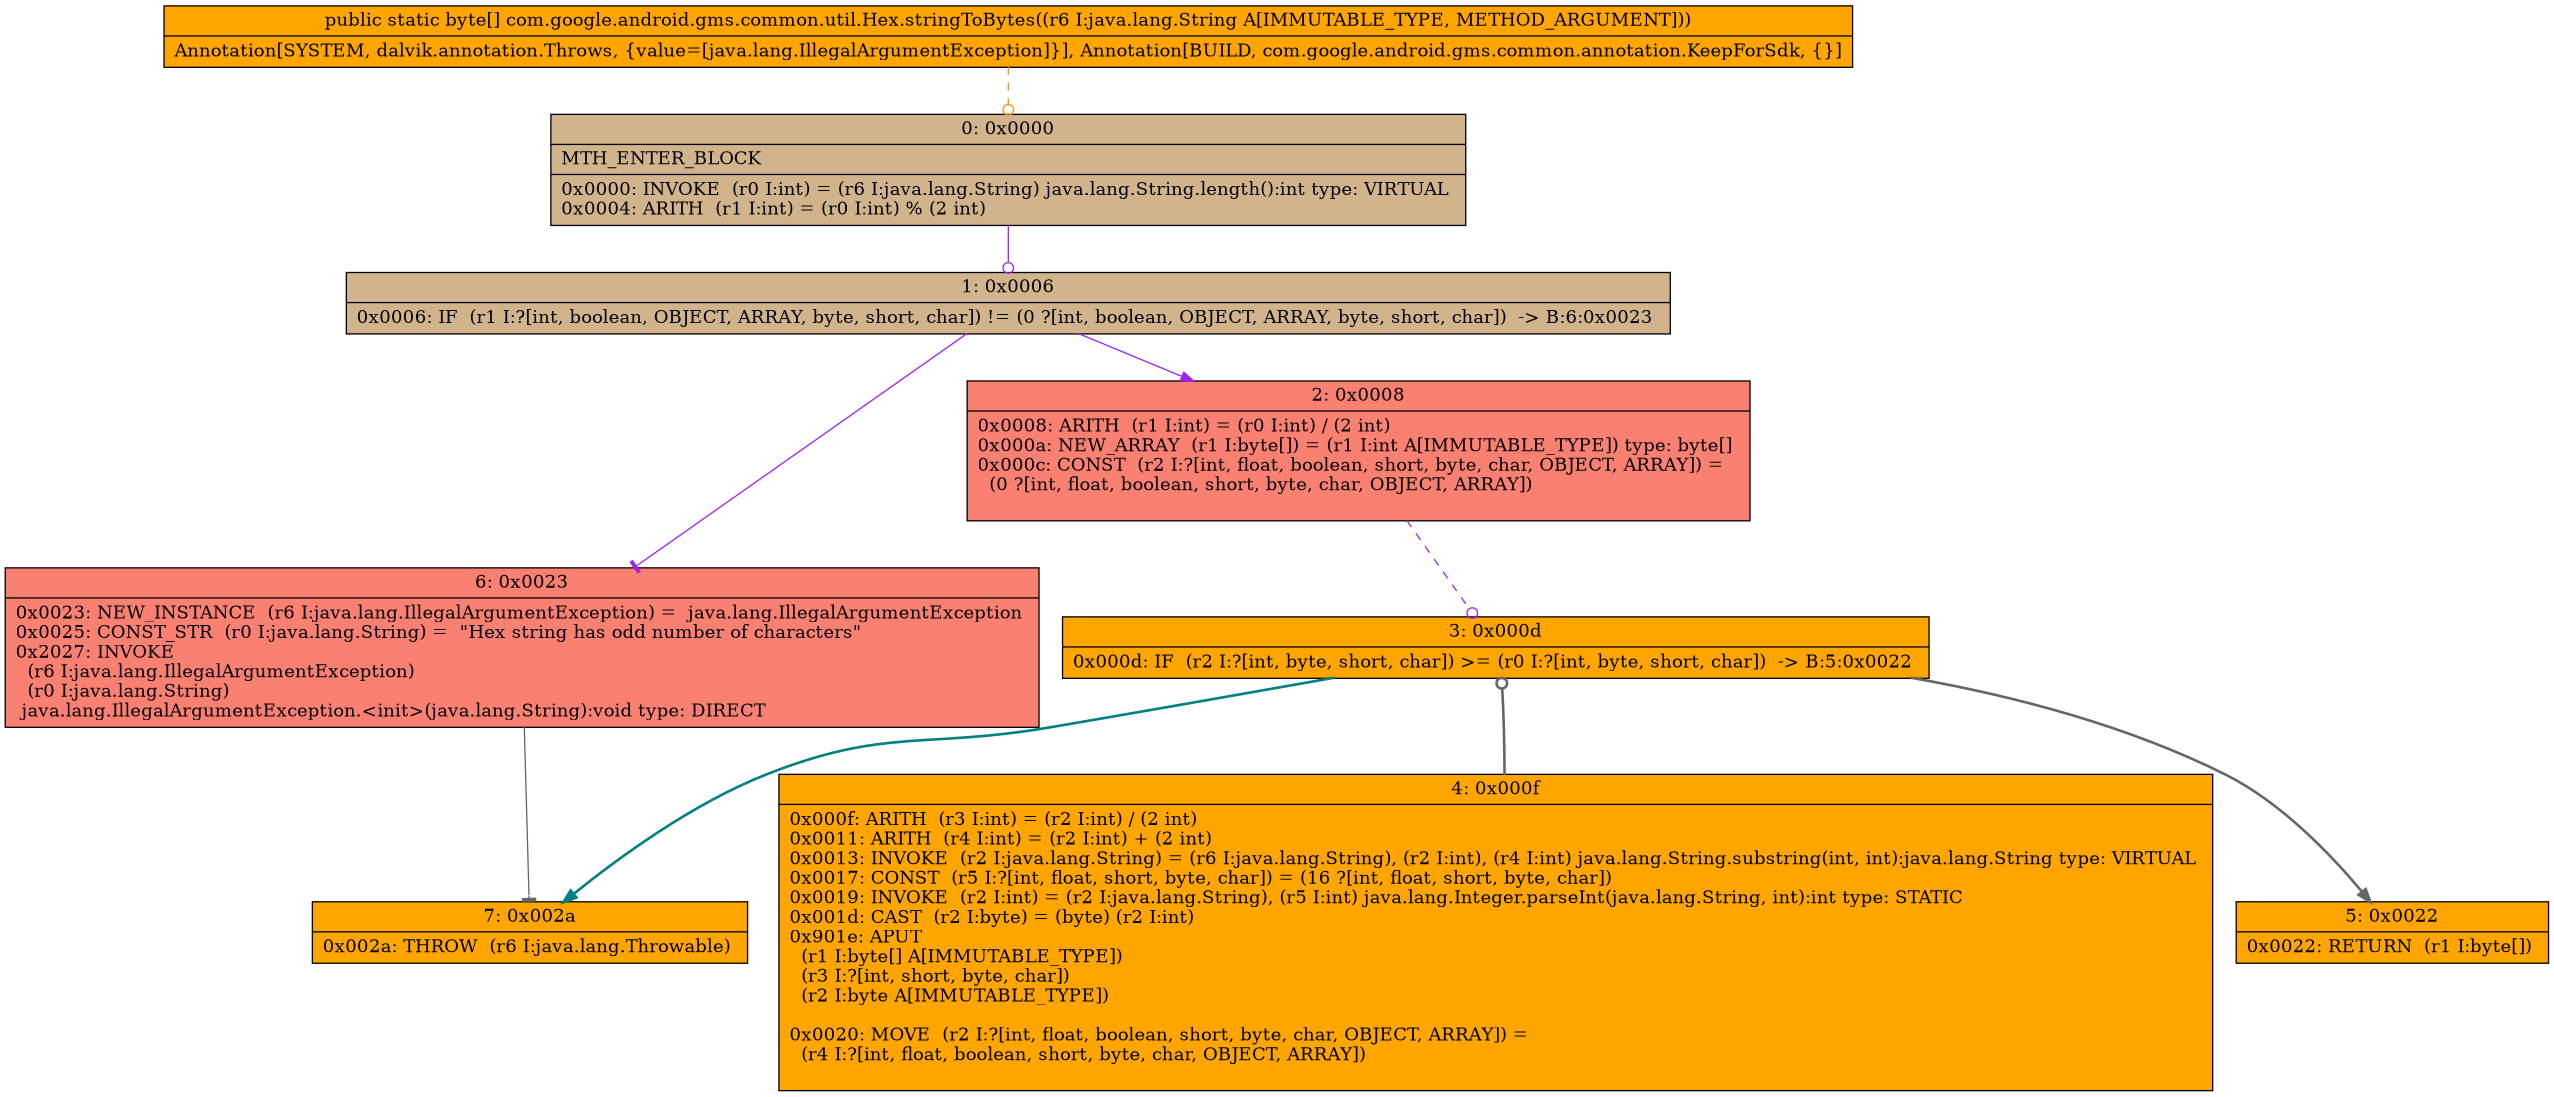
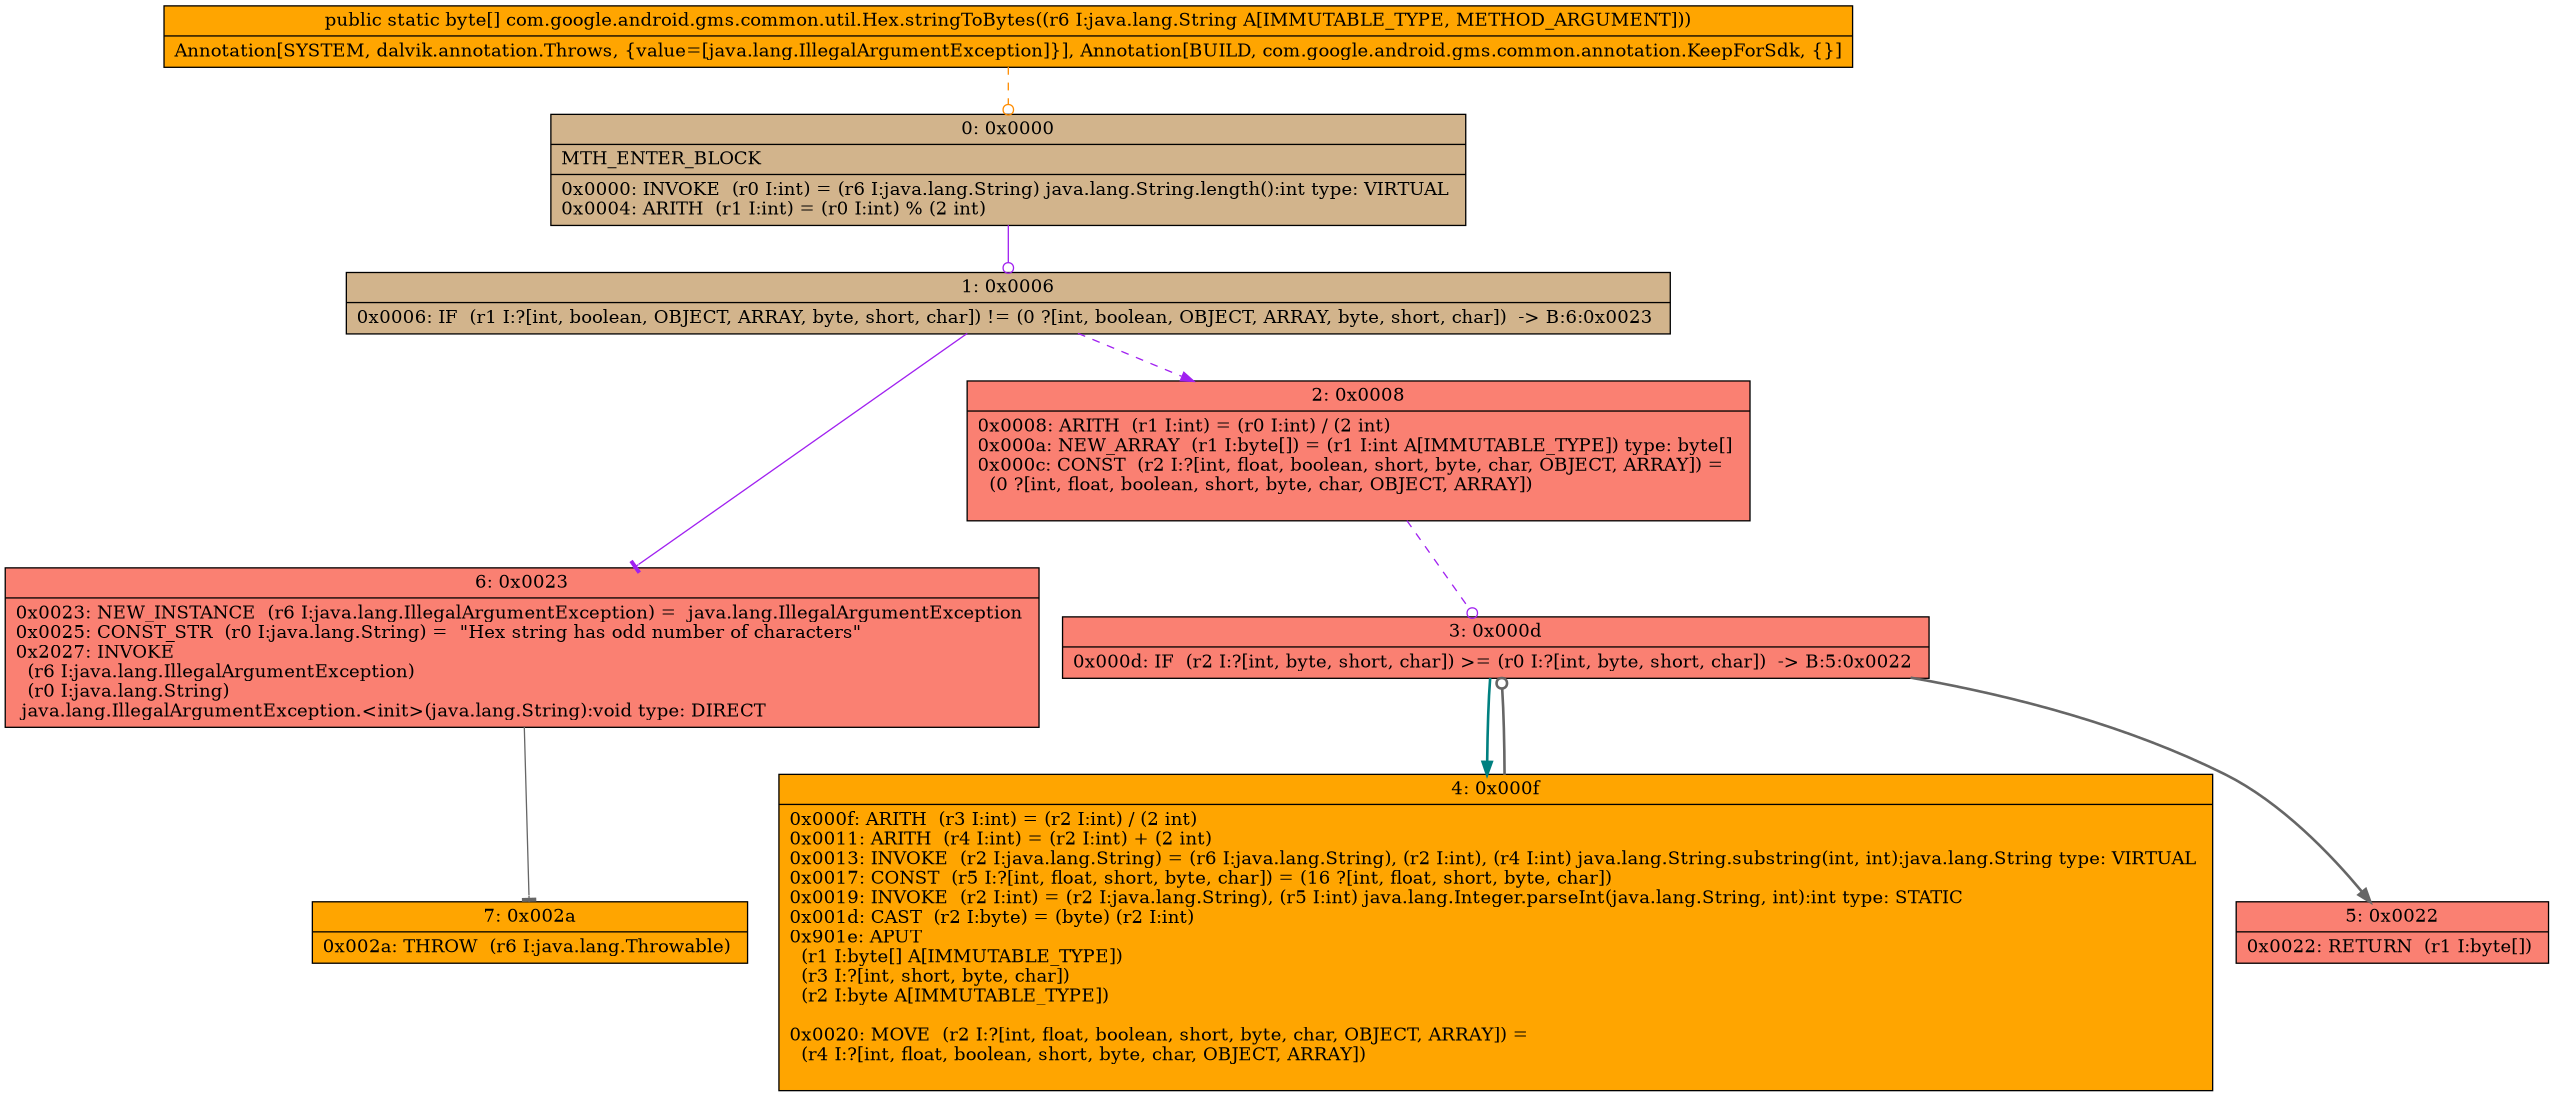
(1130, 355) -> (1130, 355)
(1496, 648) -> (1496, 648)
(937, 739) -> (1488, 720)
(2392, 933) -> (2392, 933)
